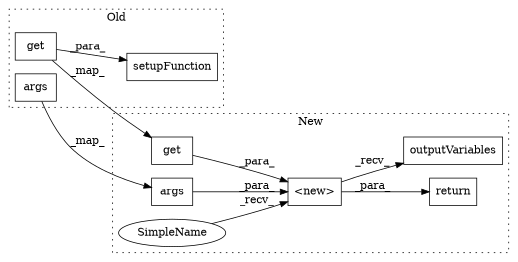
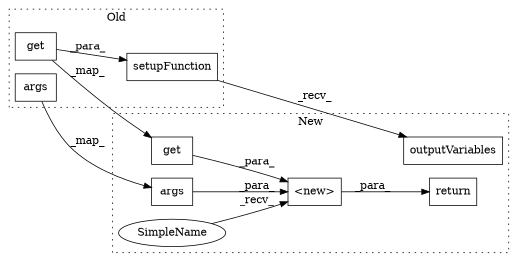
(369, 173) -> (308, 108)
